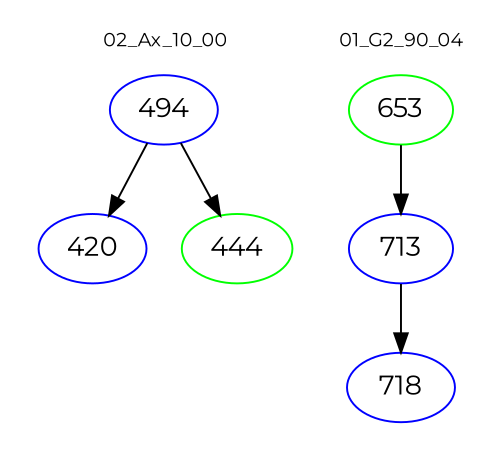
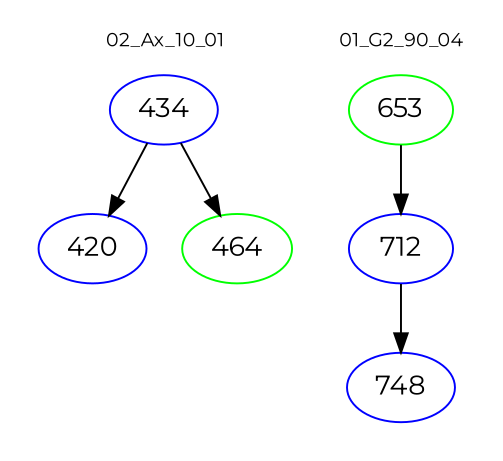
(166, 41) -> (166, 41)
(164, 110) -> (164, 110)
(237, 249) -> (237, 249)
(401, 249) -> (401, 249)
(401, 387) -> (401, 387)
